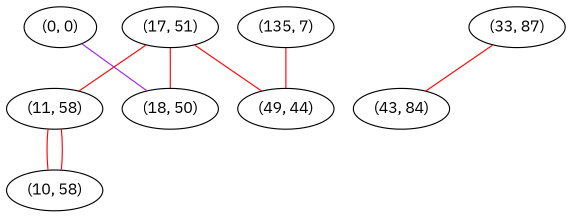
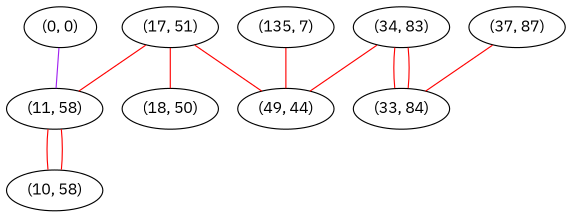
none -> (401, 27)
(517, 27) -> (517, 27)
(108, 63) -> (58, 68)
(401, 109) -> (401, 109)
